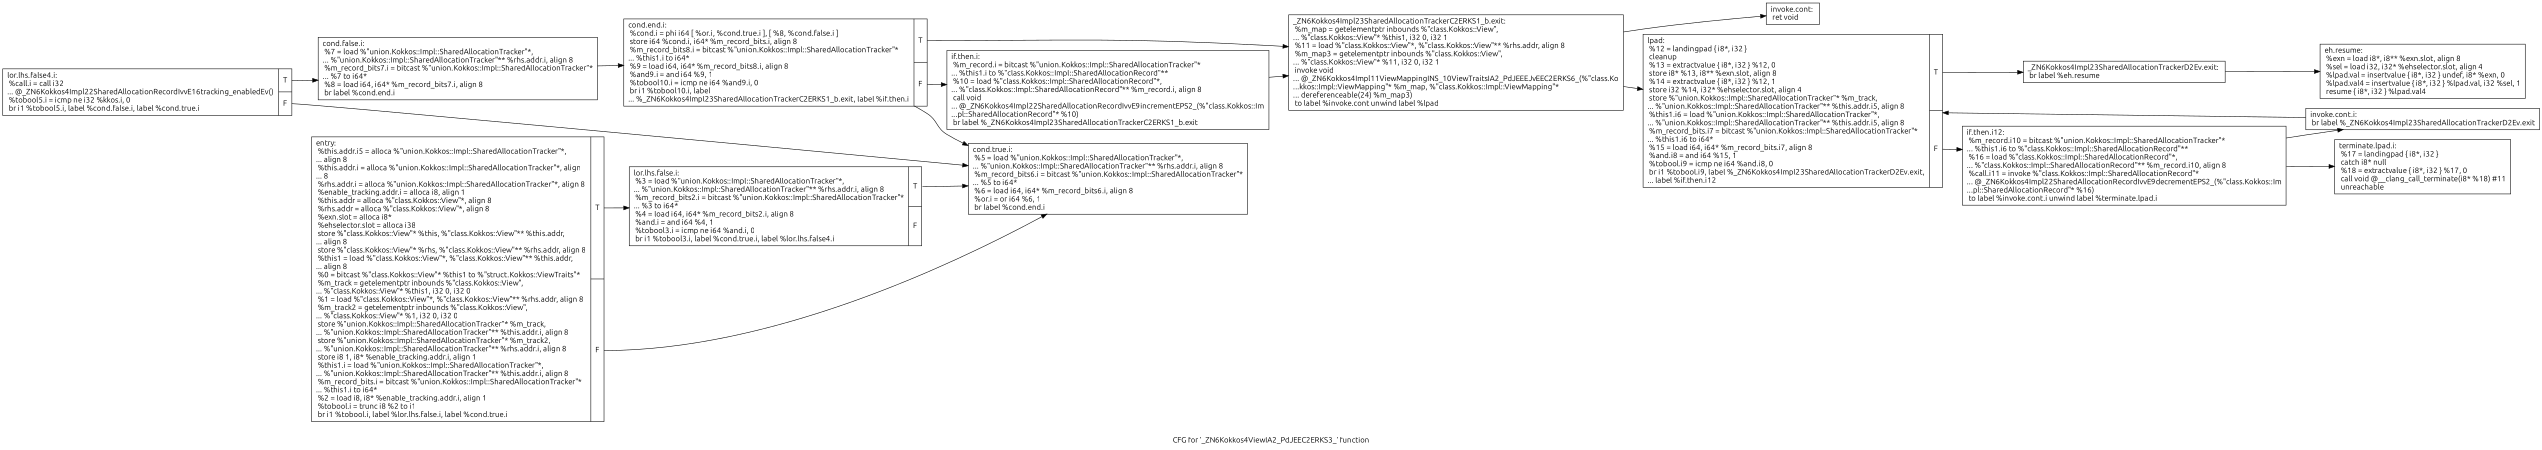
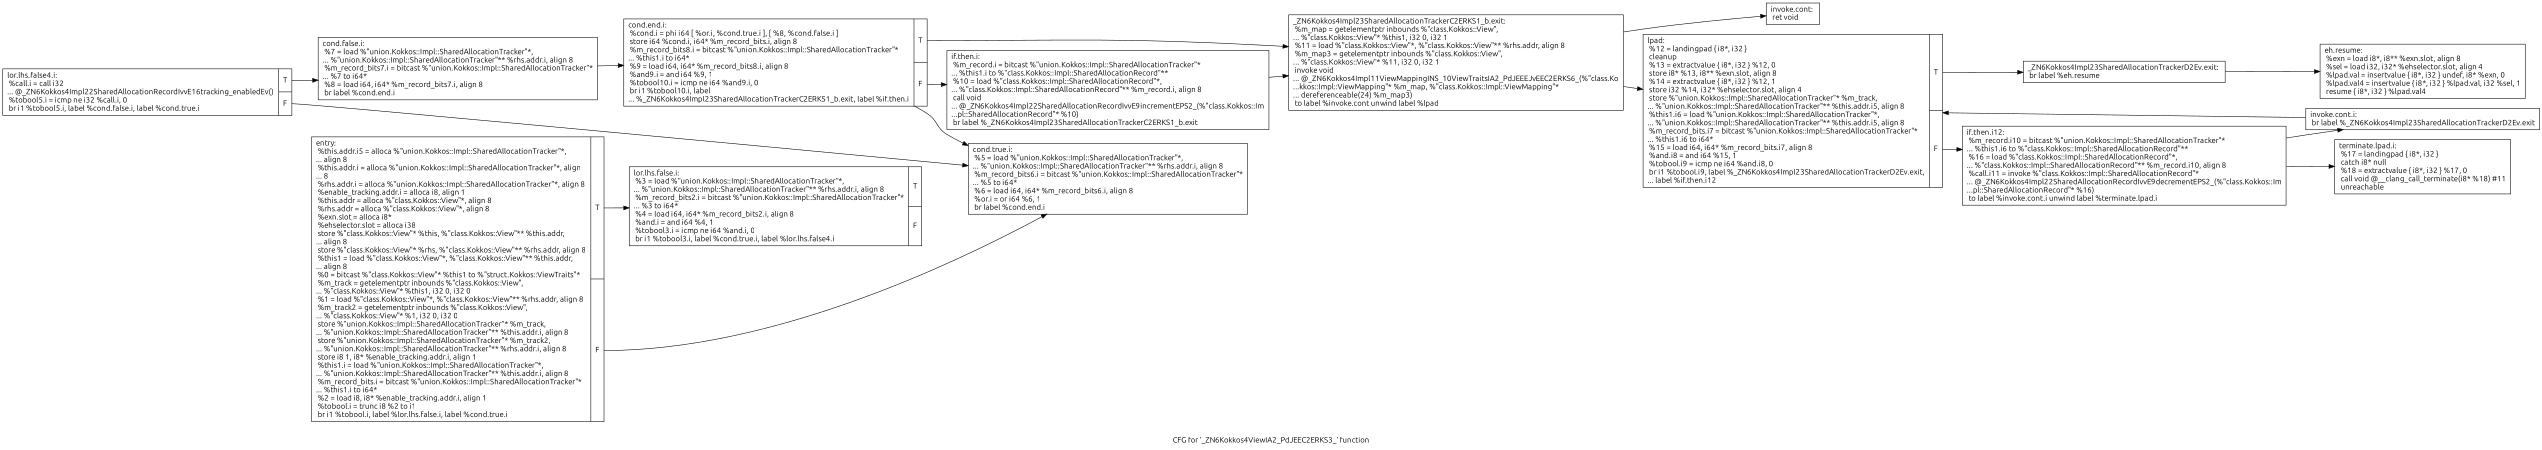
(69, 100) -> (67, 100)
(942, 186) -> none
